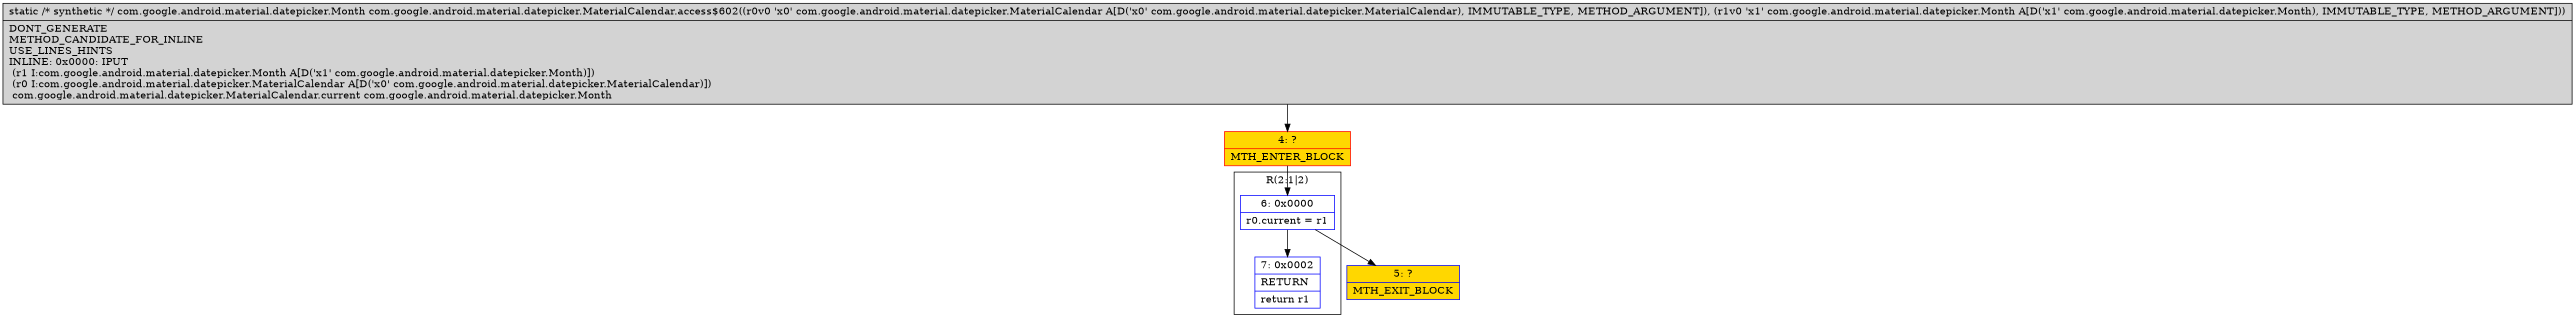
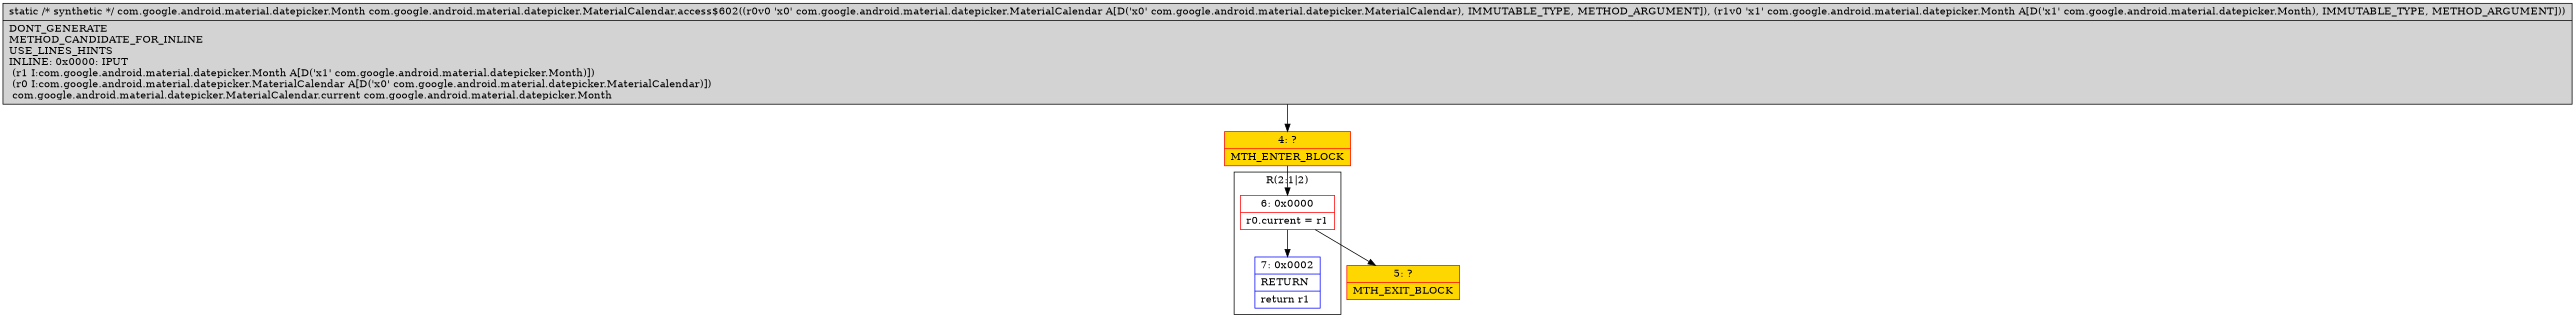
(1288, 212) -> (1288, 212)
(1403, 283) -> (1403, 283)
